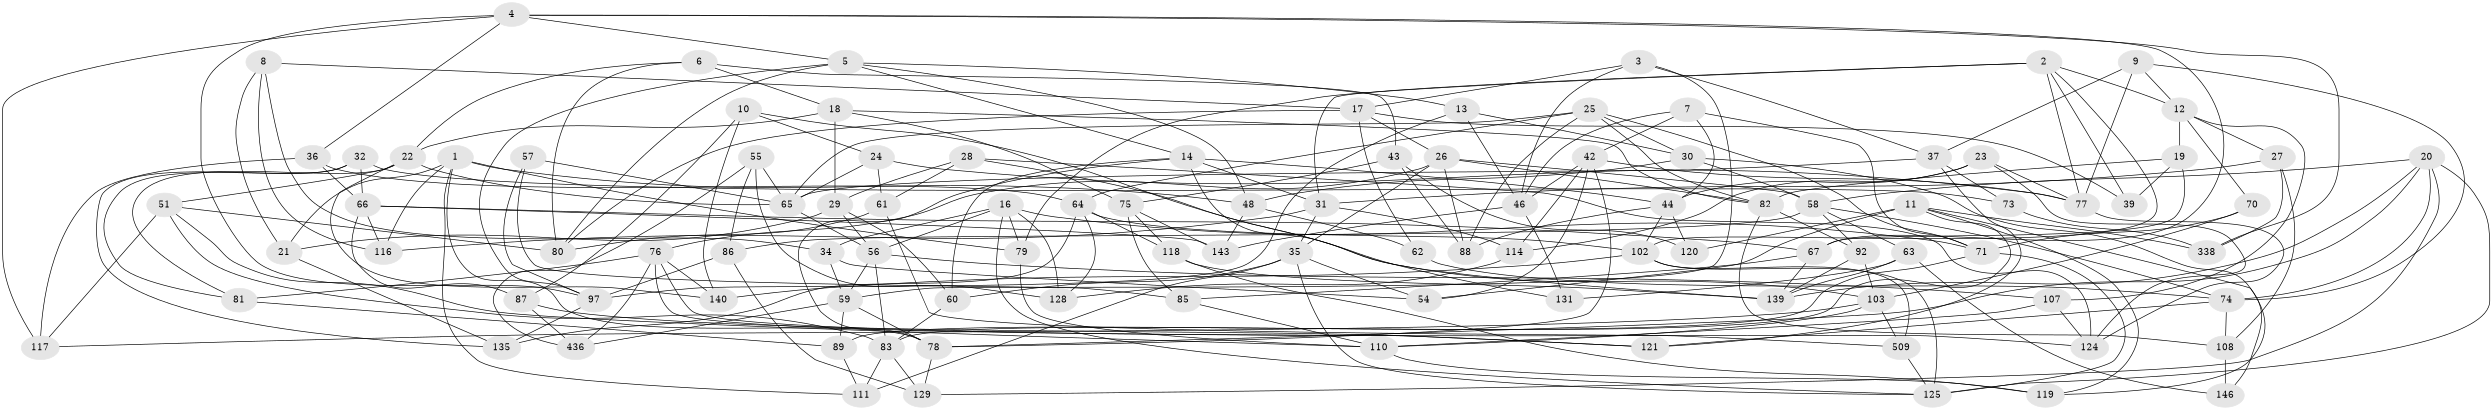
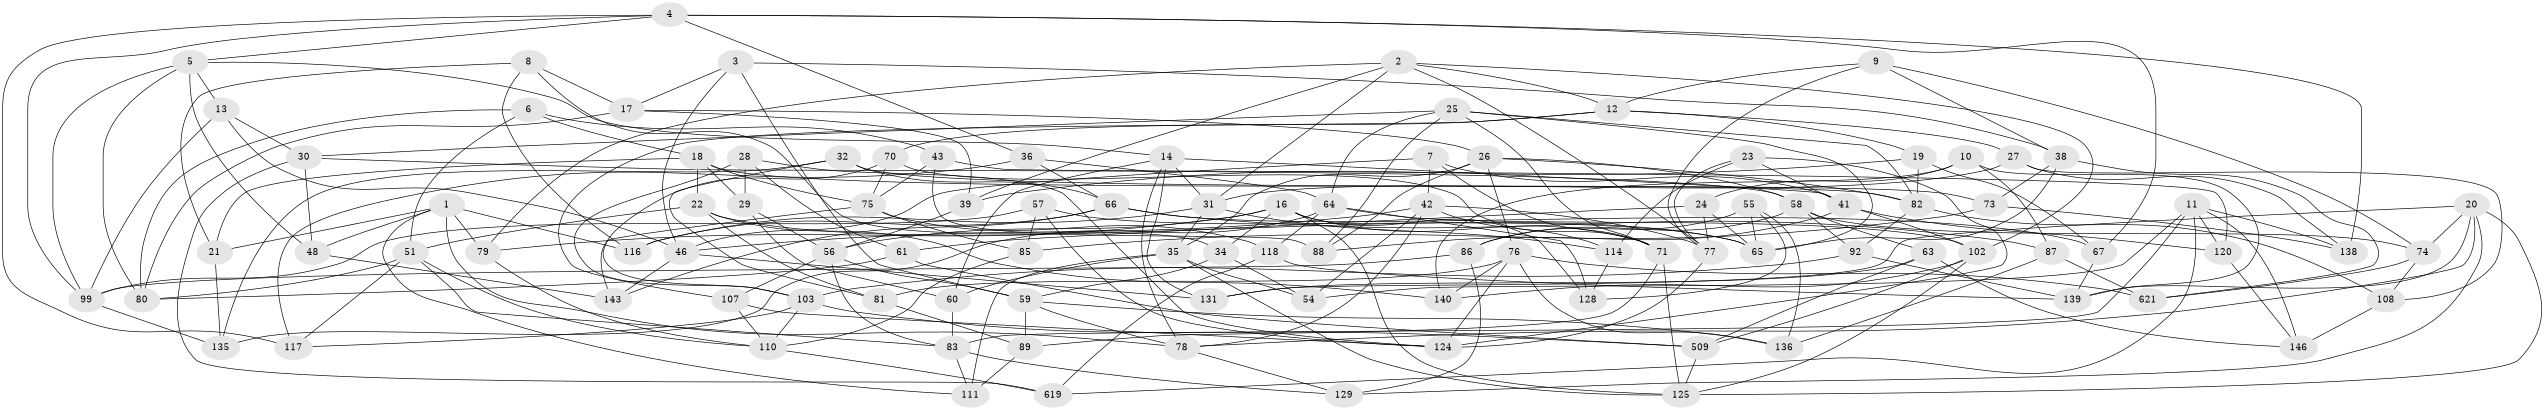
(540, 79) -> (455, 157)
(1934, 157) -> (2061, 157)
(2178, 176) -> (1846, 271)
none -> (877, 185)
(1668, 205) -> (1844, 205)
(837, 232) -> (899, 231)
(562, 238) -> (433, 168)
(1418, 253) -> none
(2207, 253) -> (2349, 253)
(1619, 274) -> (1369, 234)
(1843, 277) -> (1804, 303)
none -> (2258, 296)
(594, 300) -> (87, 300)
none -> (1215, 328)
(576, 348) -> (1784, 348)
(1650, 348) -> (2148, 300)
(2045, 395) -> (1053, 395)
